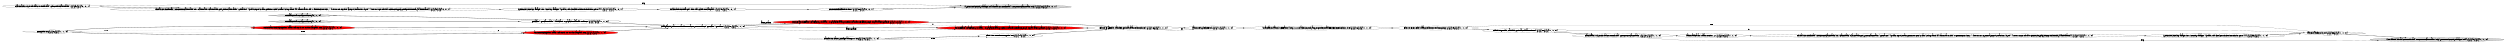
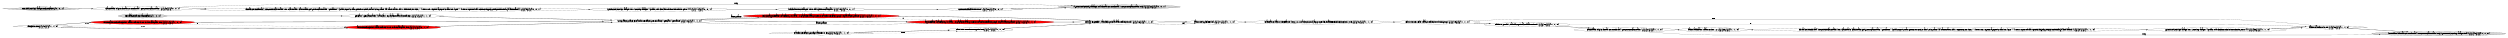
none -> (43, 9)
(303, 16) -> none
(303, 22) -> (143, 16)
